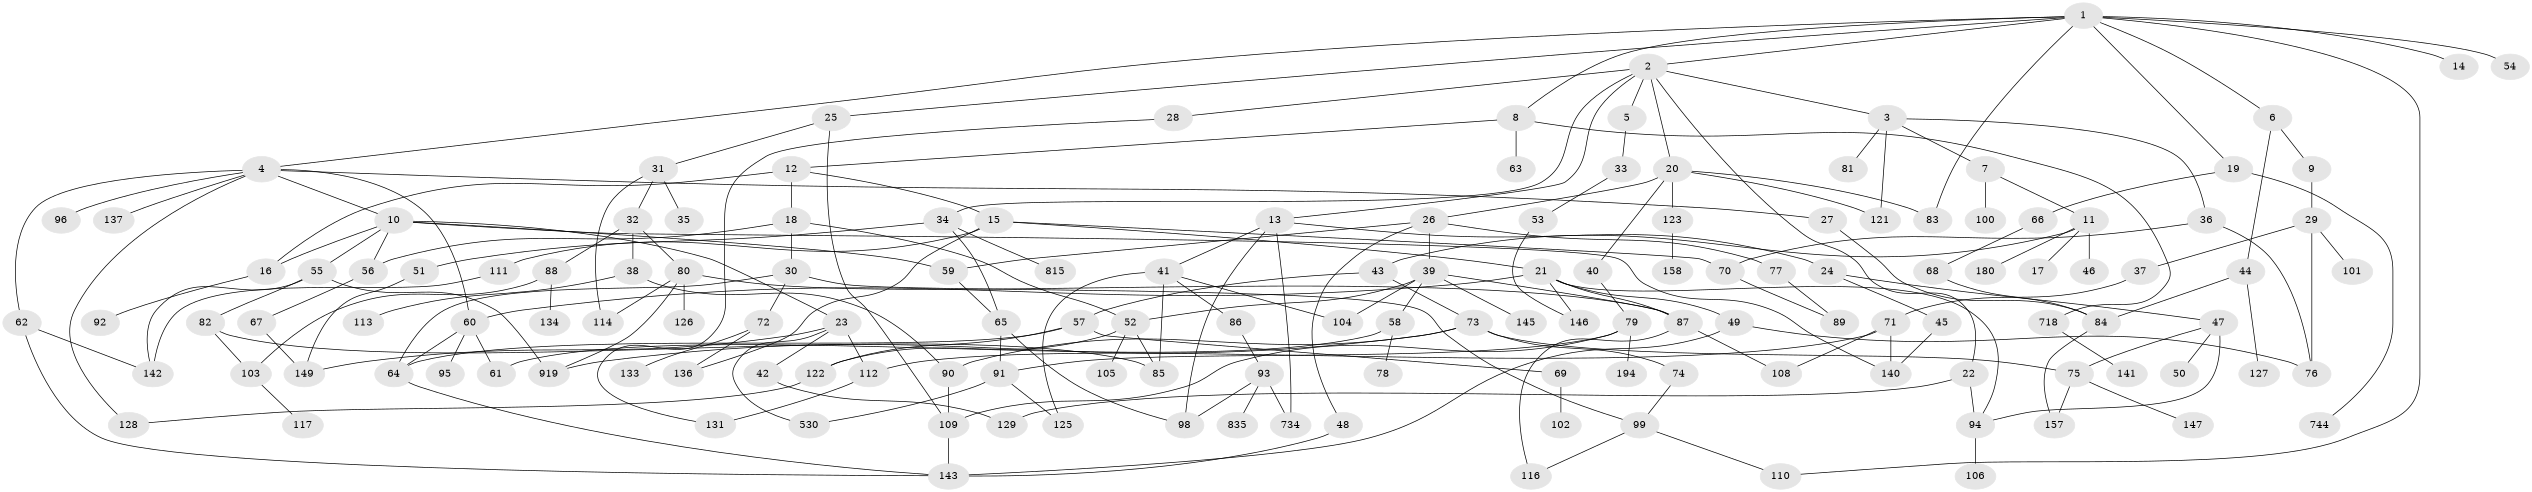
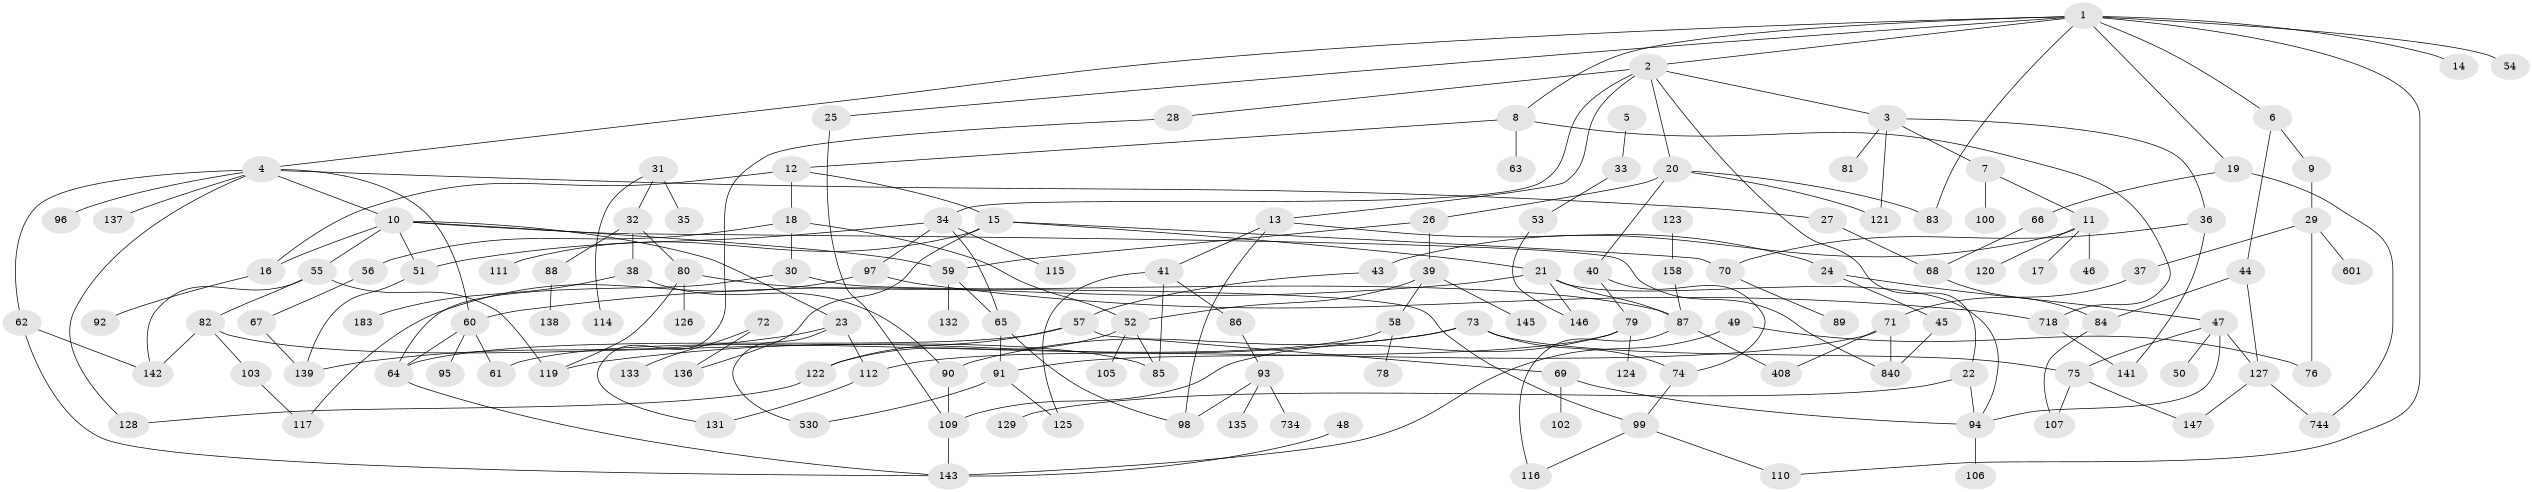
(1638, 92) -> none
(745, 144) -> none
(1673, 195) -> none
(381, 246) -> (407, 246)
none -> (870, 272)
(1055, 272) -> (1055, 272)
(1776, 272) -> none
(1985, 272) -> (1985, 272)
(2352, 272) -> (2352, 272)
(1897, 278) -> (1880, 246)
(2286, 281) -> (2180, 303)
(300, 288) -> (179, 348)
(1542, 290) -> (1679, 302)
(652, 292) -> none
(383, 297) -> none
(1426, 297) -> none
(1638, 297) -> none
(777, 298) -> none
(1316, 310) -> none
none -> (1762, 313)
(363, 323) -> (363, 323)
(550, 323) -> (550, 323)
none -> (949, 323)
(1287, 323) -> none
(1343, 323) -> none
none -> (2237, 346)
(304, 374) -> (304, 374)
(549, 374) -> (549, 374)
(763, 374) -> none
(1626, 374) -> (1626, 374)
(1781, 374) -> (1781, 374)
(1891, 374) -> (1891, 374)
none -> (2226, 400)
none -> (2289, 400)
none -> (1766, 411)
(1237, 425) -> (1237, 425)
(2054, 425) -> (2054, 425)
